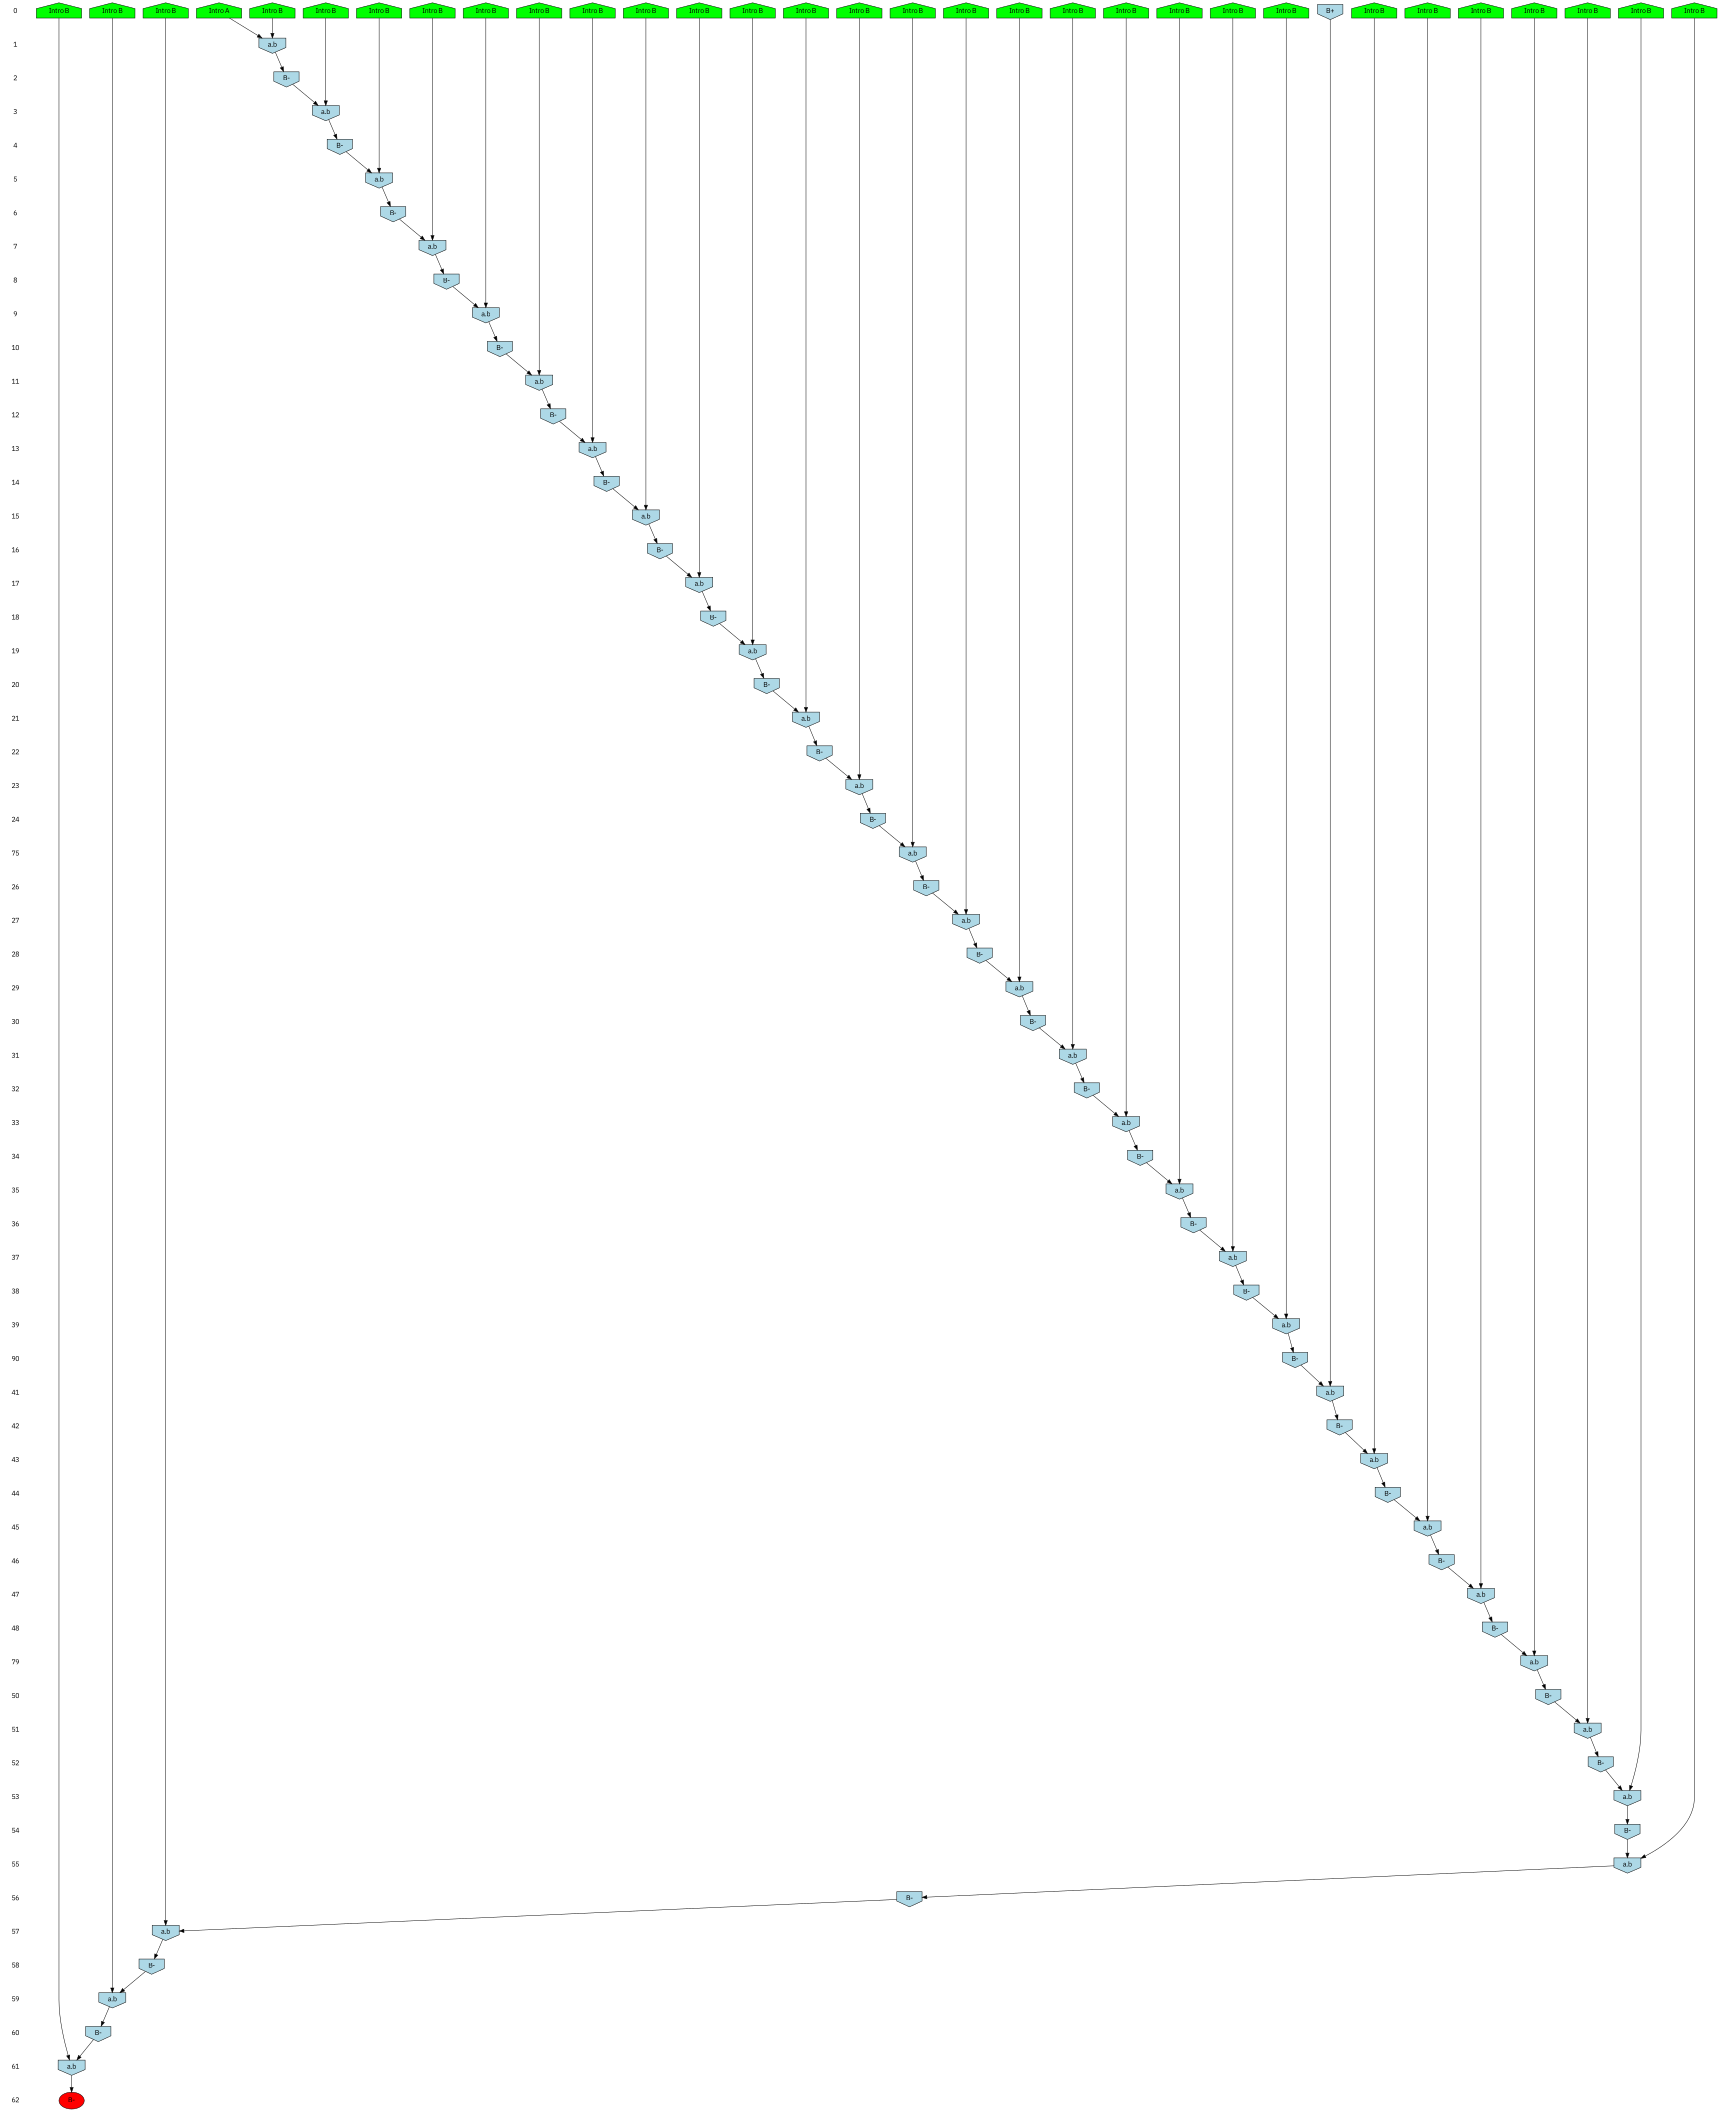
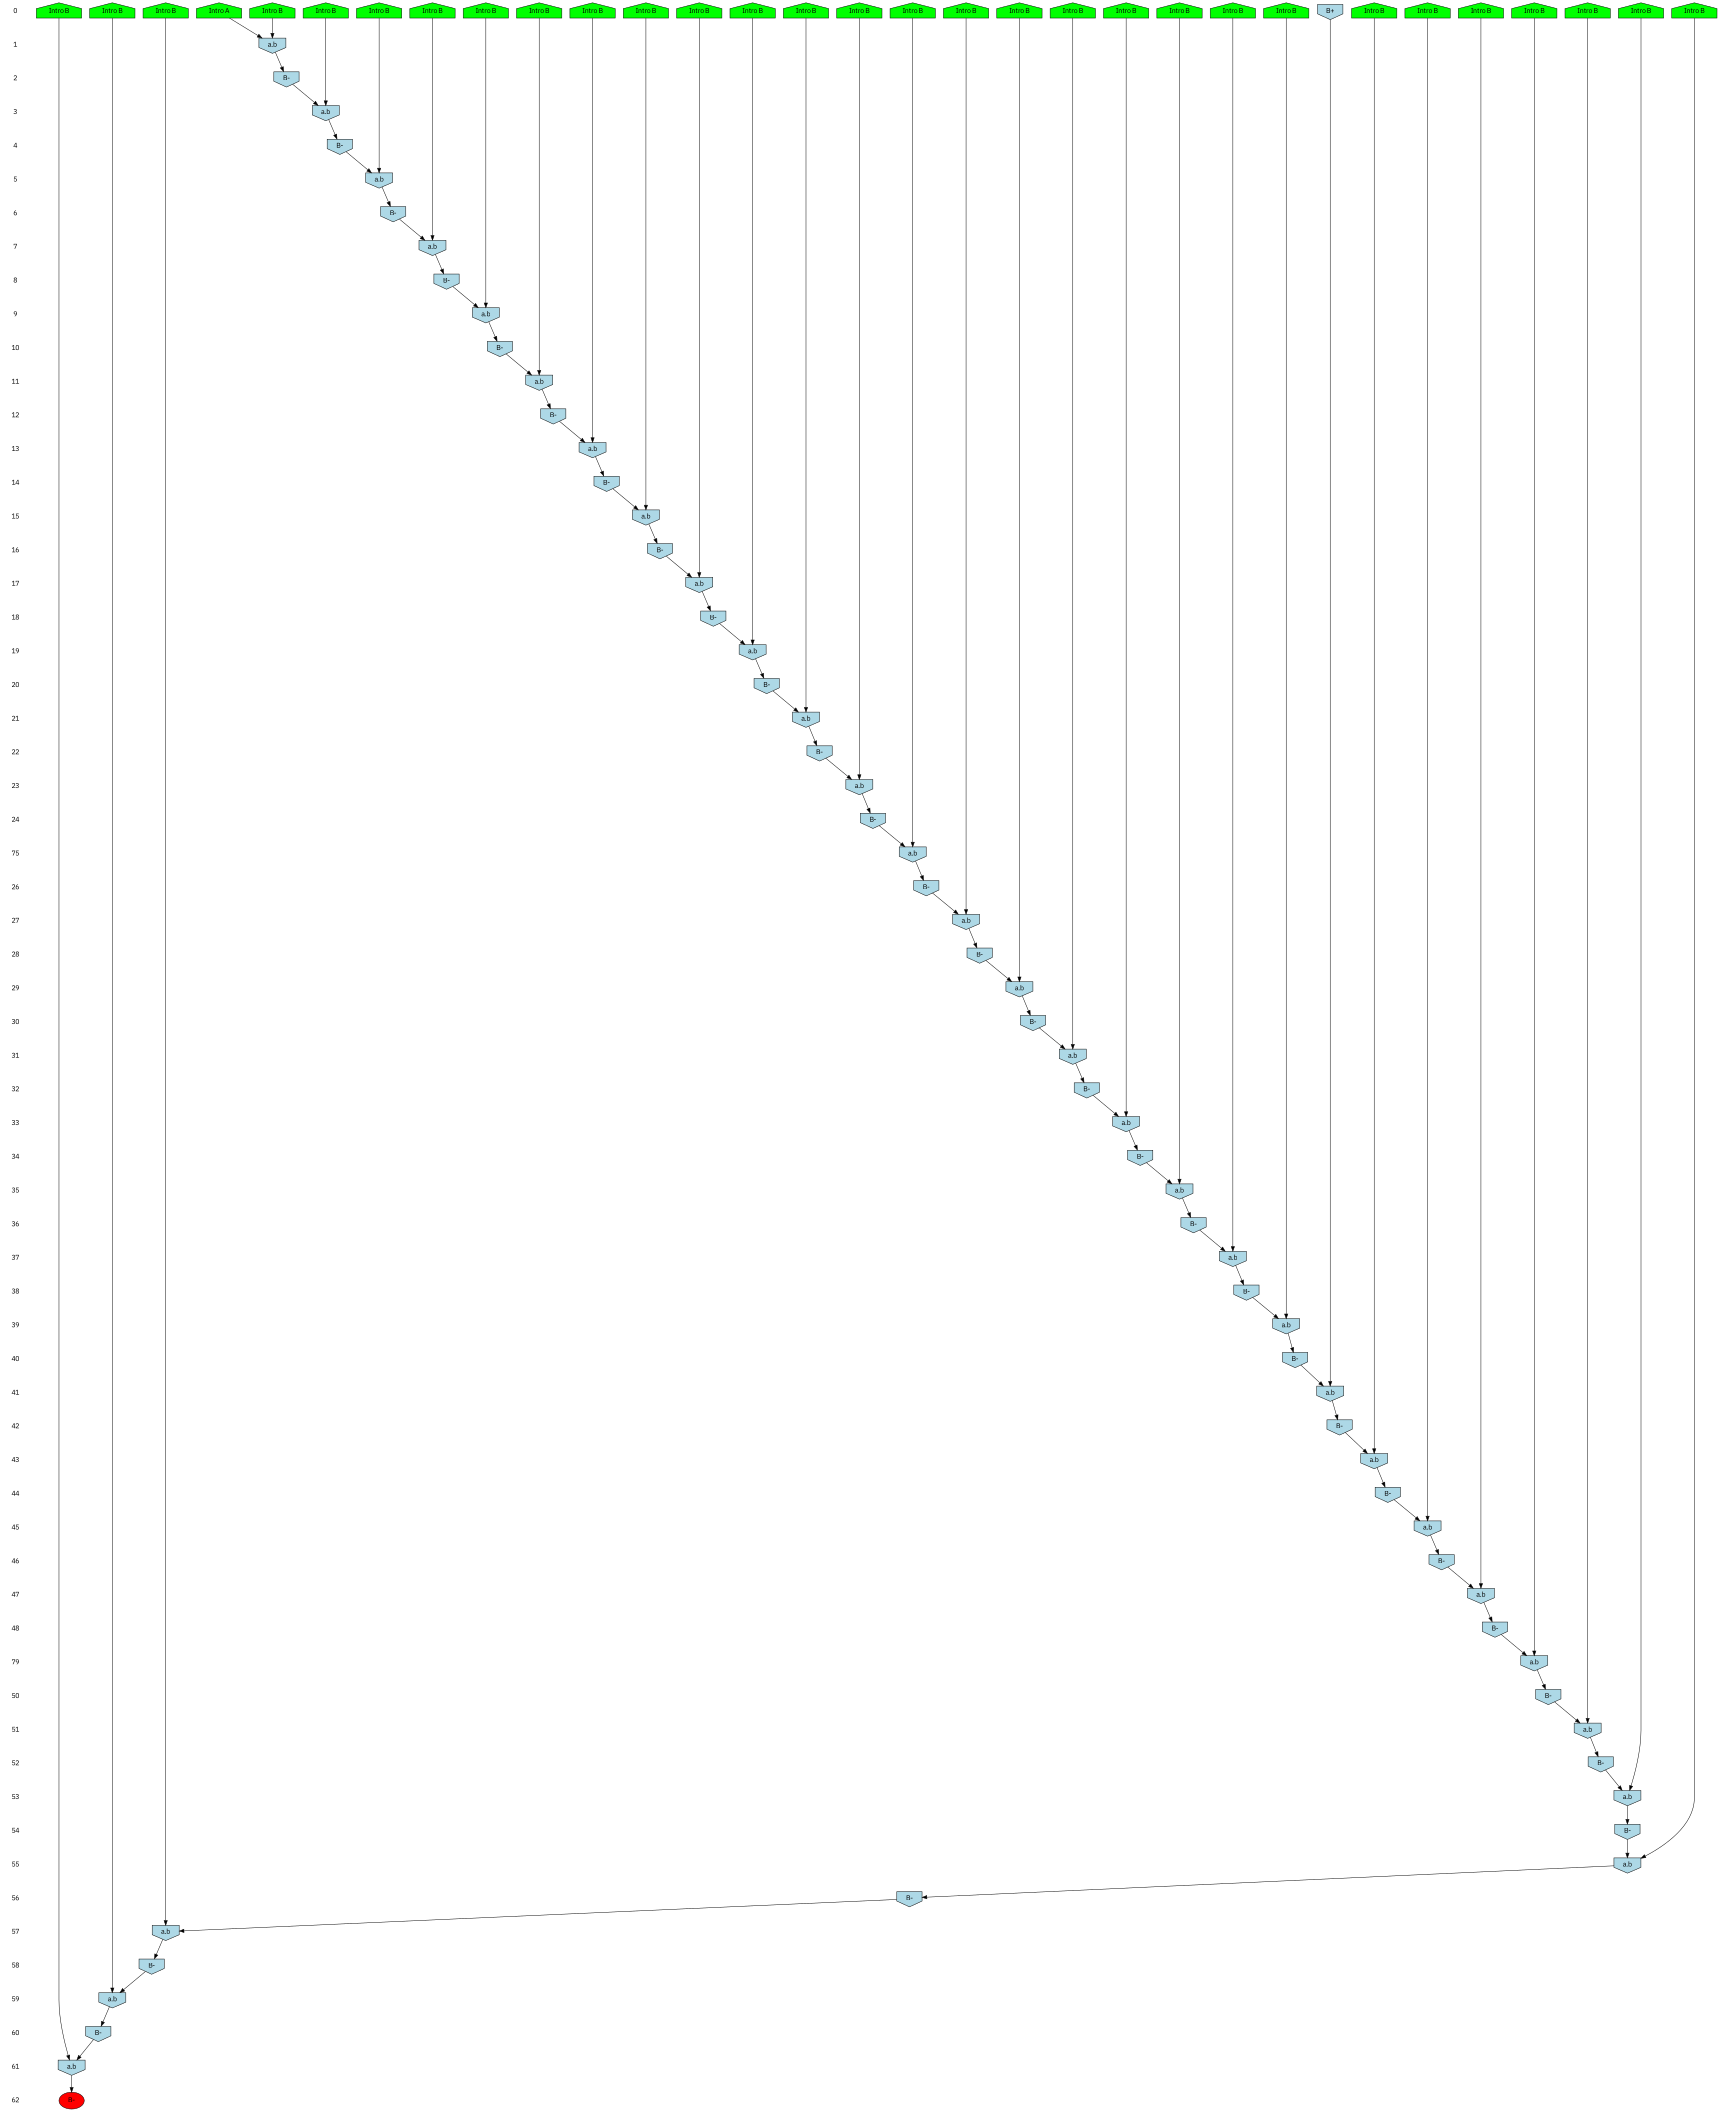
(15, 1359) -> (15, 1359)
